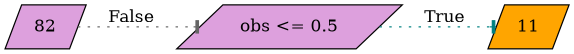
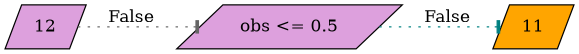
(445, 18) -> (448, 18)
(46, 27) -> (46, 27)
